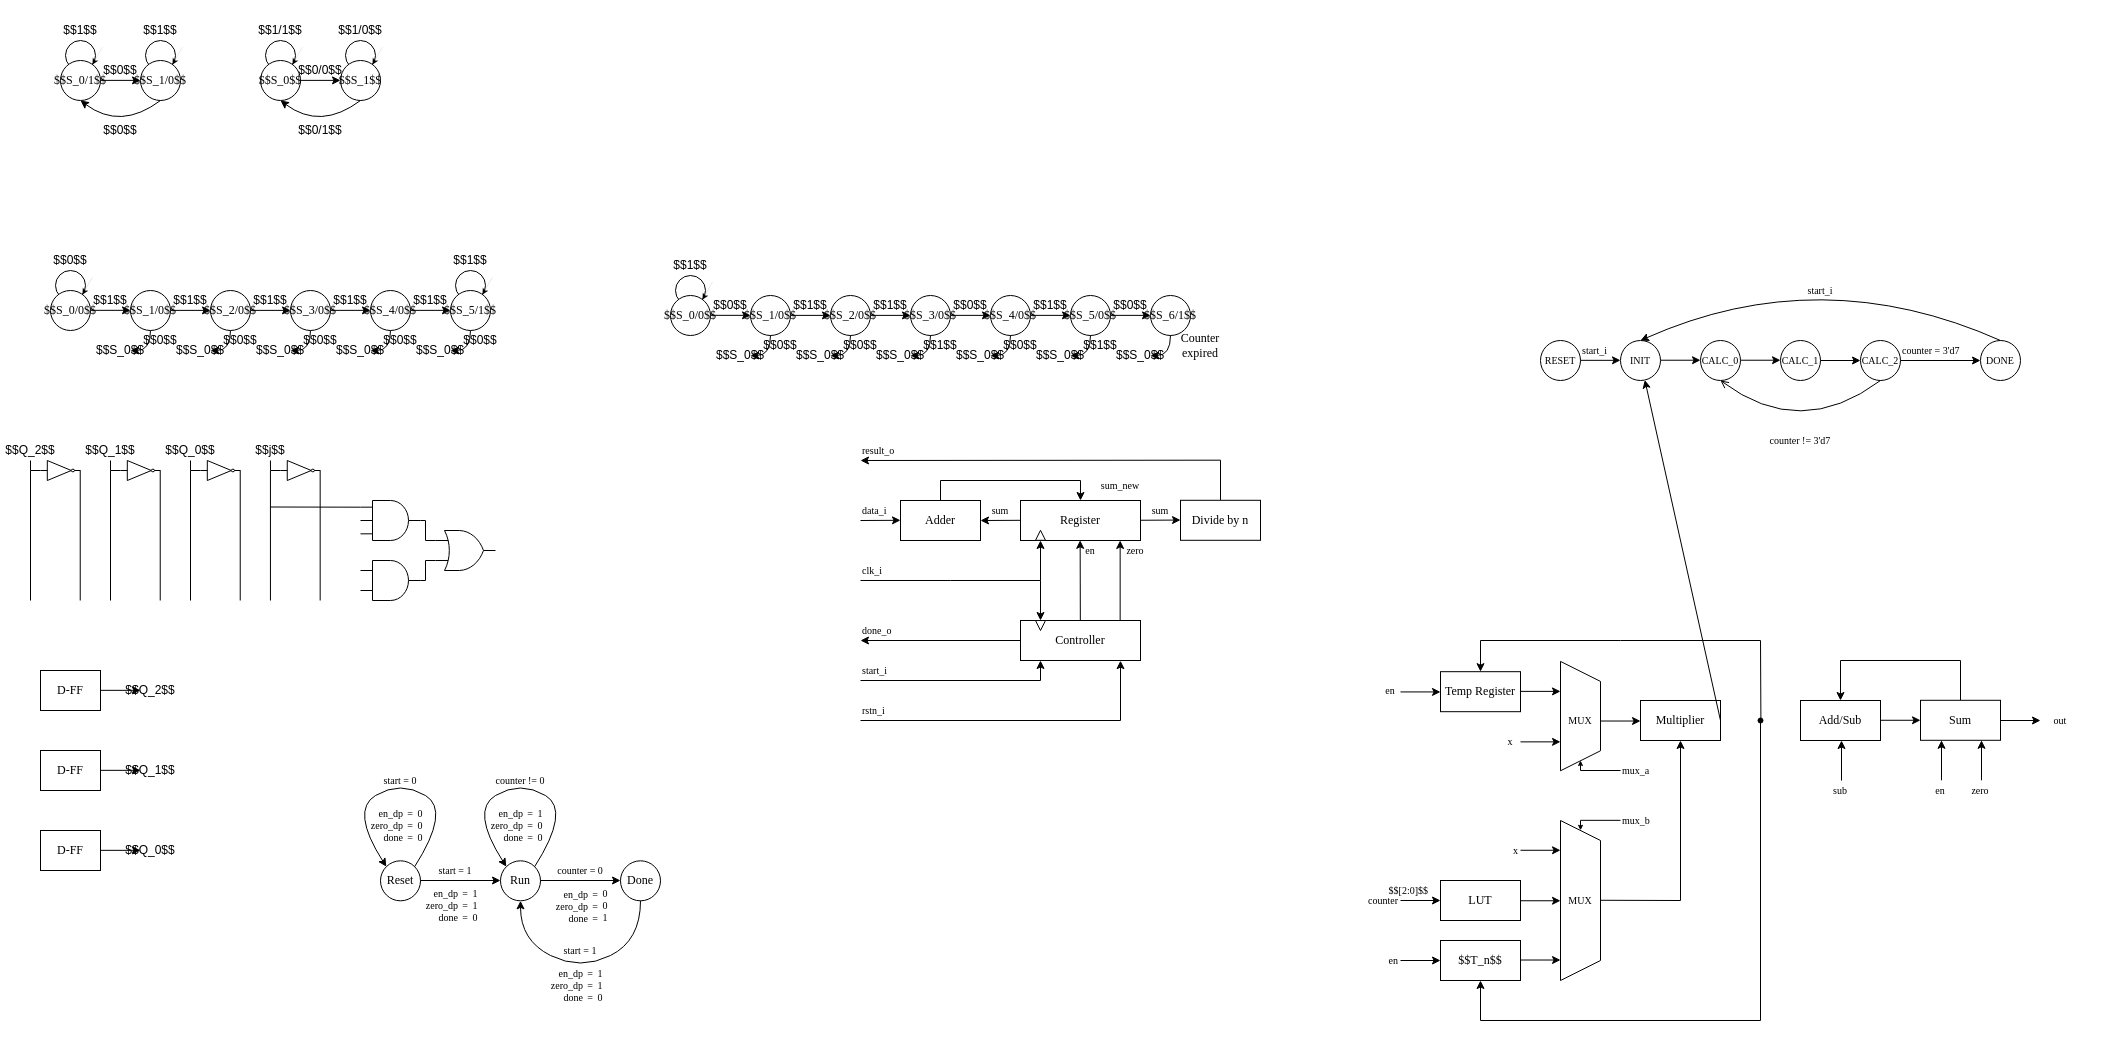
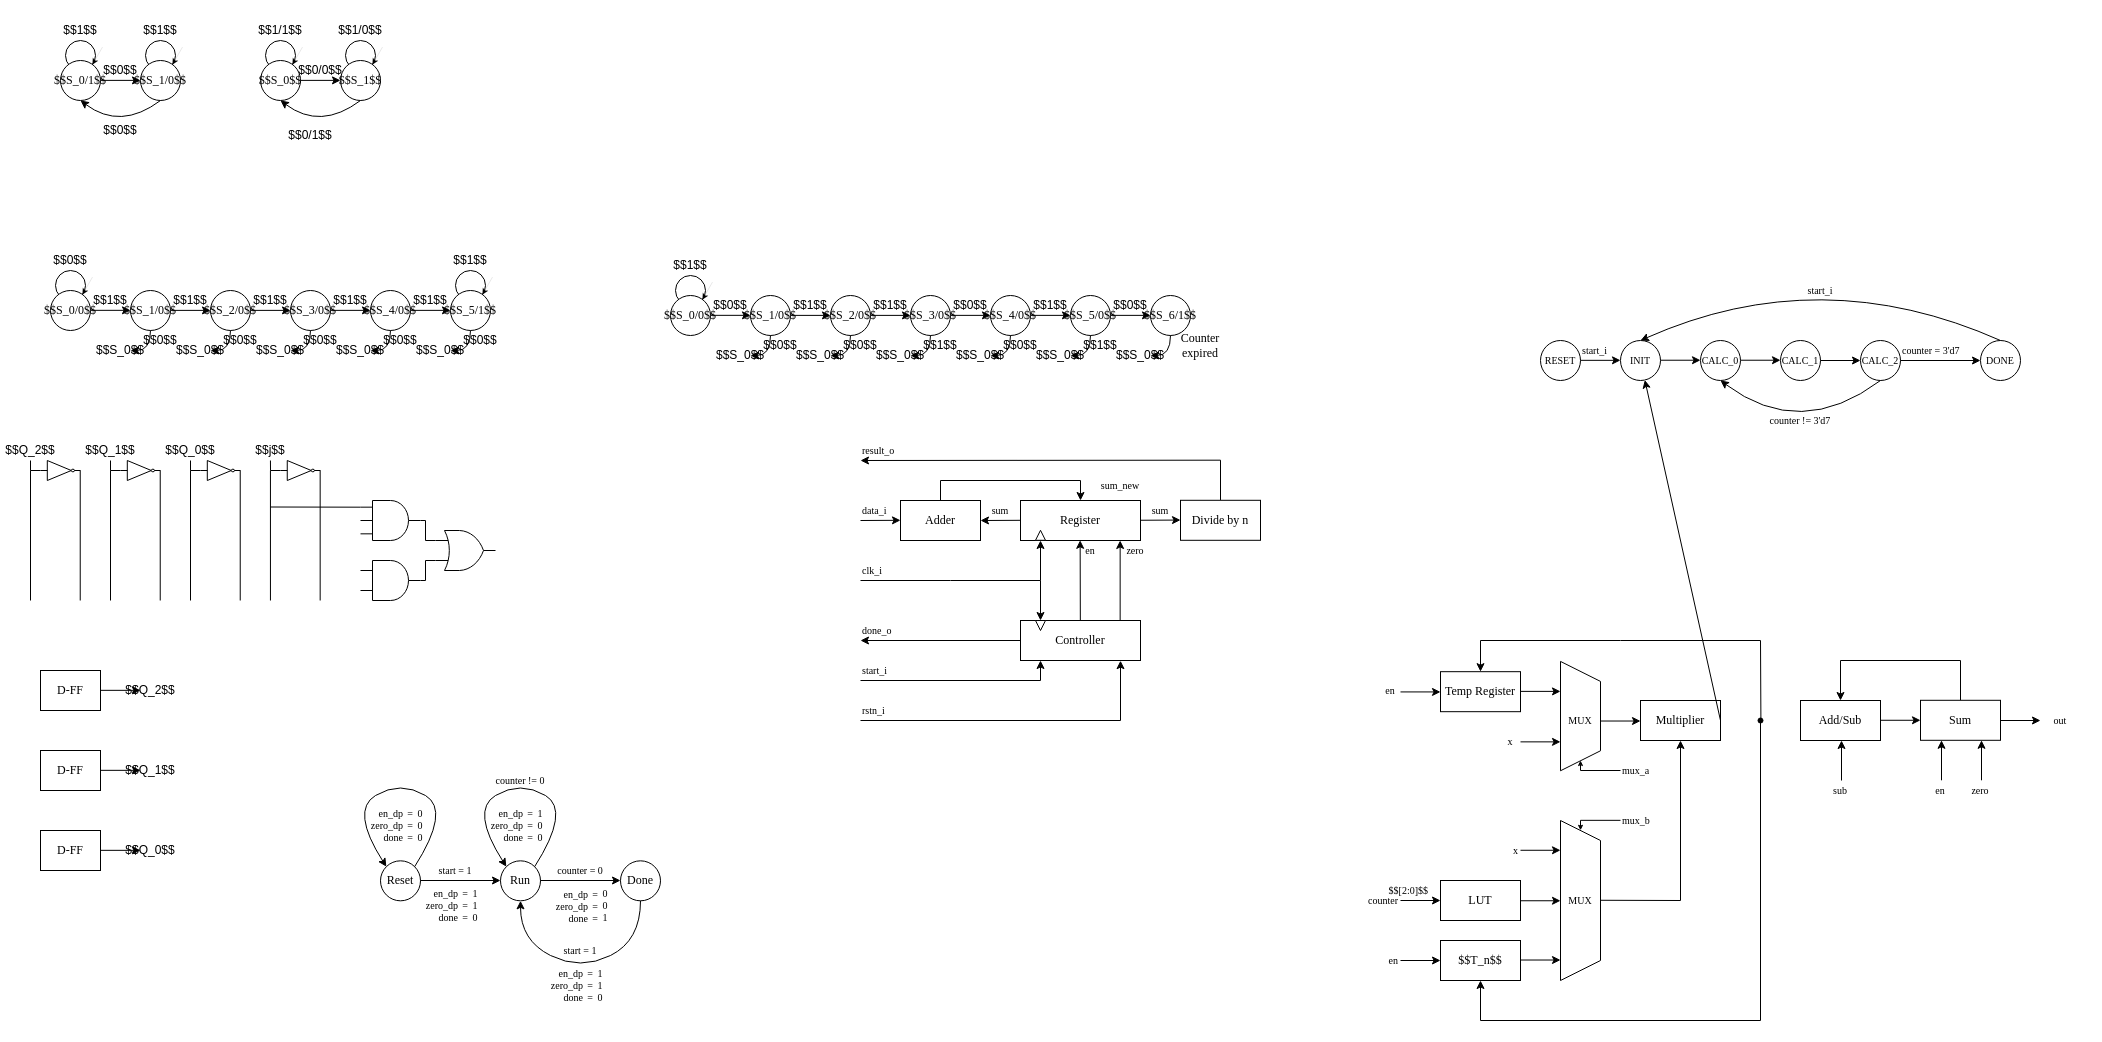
(321, 131) -> (311, 136)
(1725, 384) -> (1726, 385)
(1801, 441) -> (1801, 421)
(401, 781) -> none
